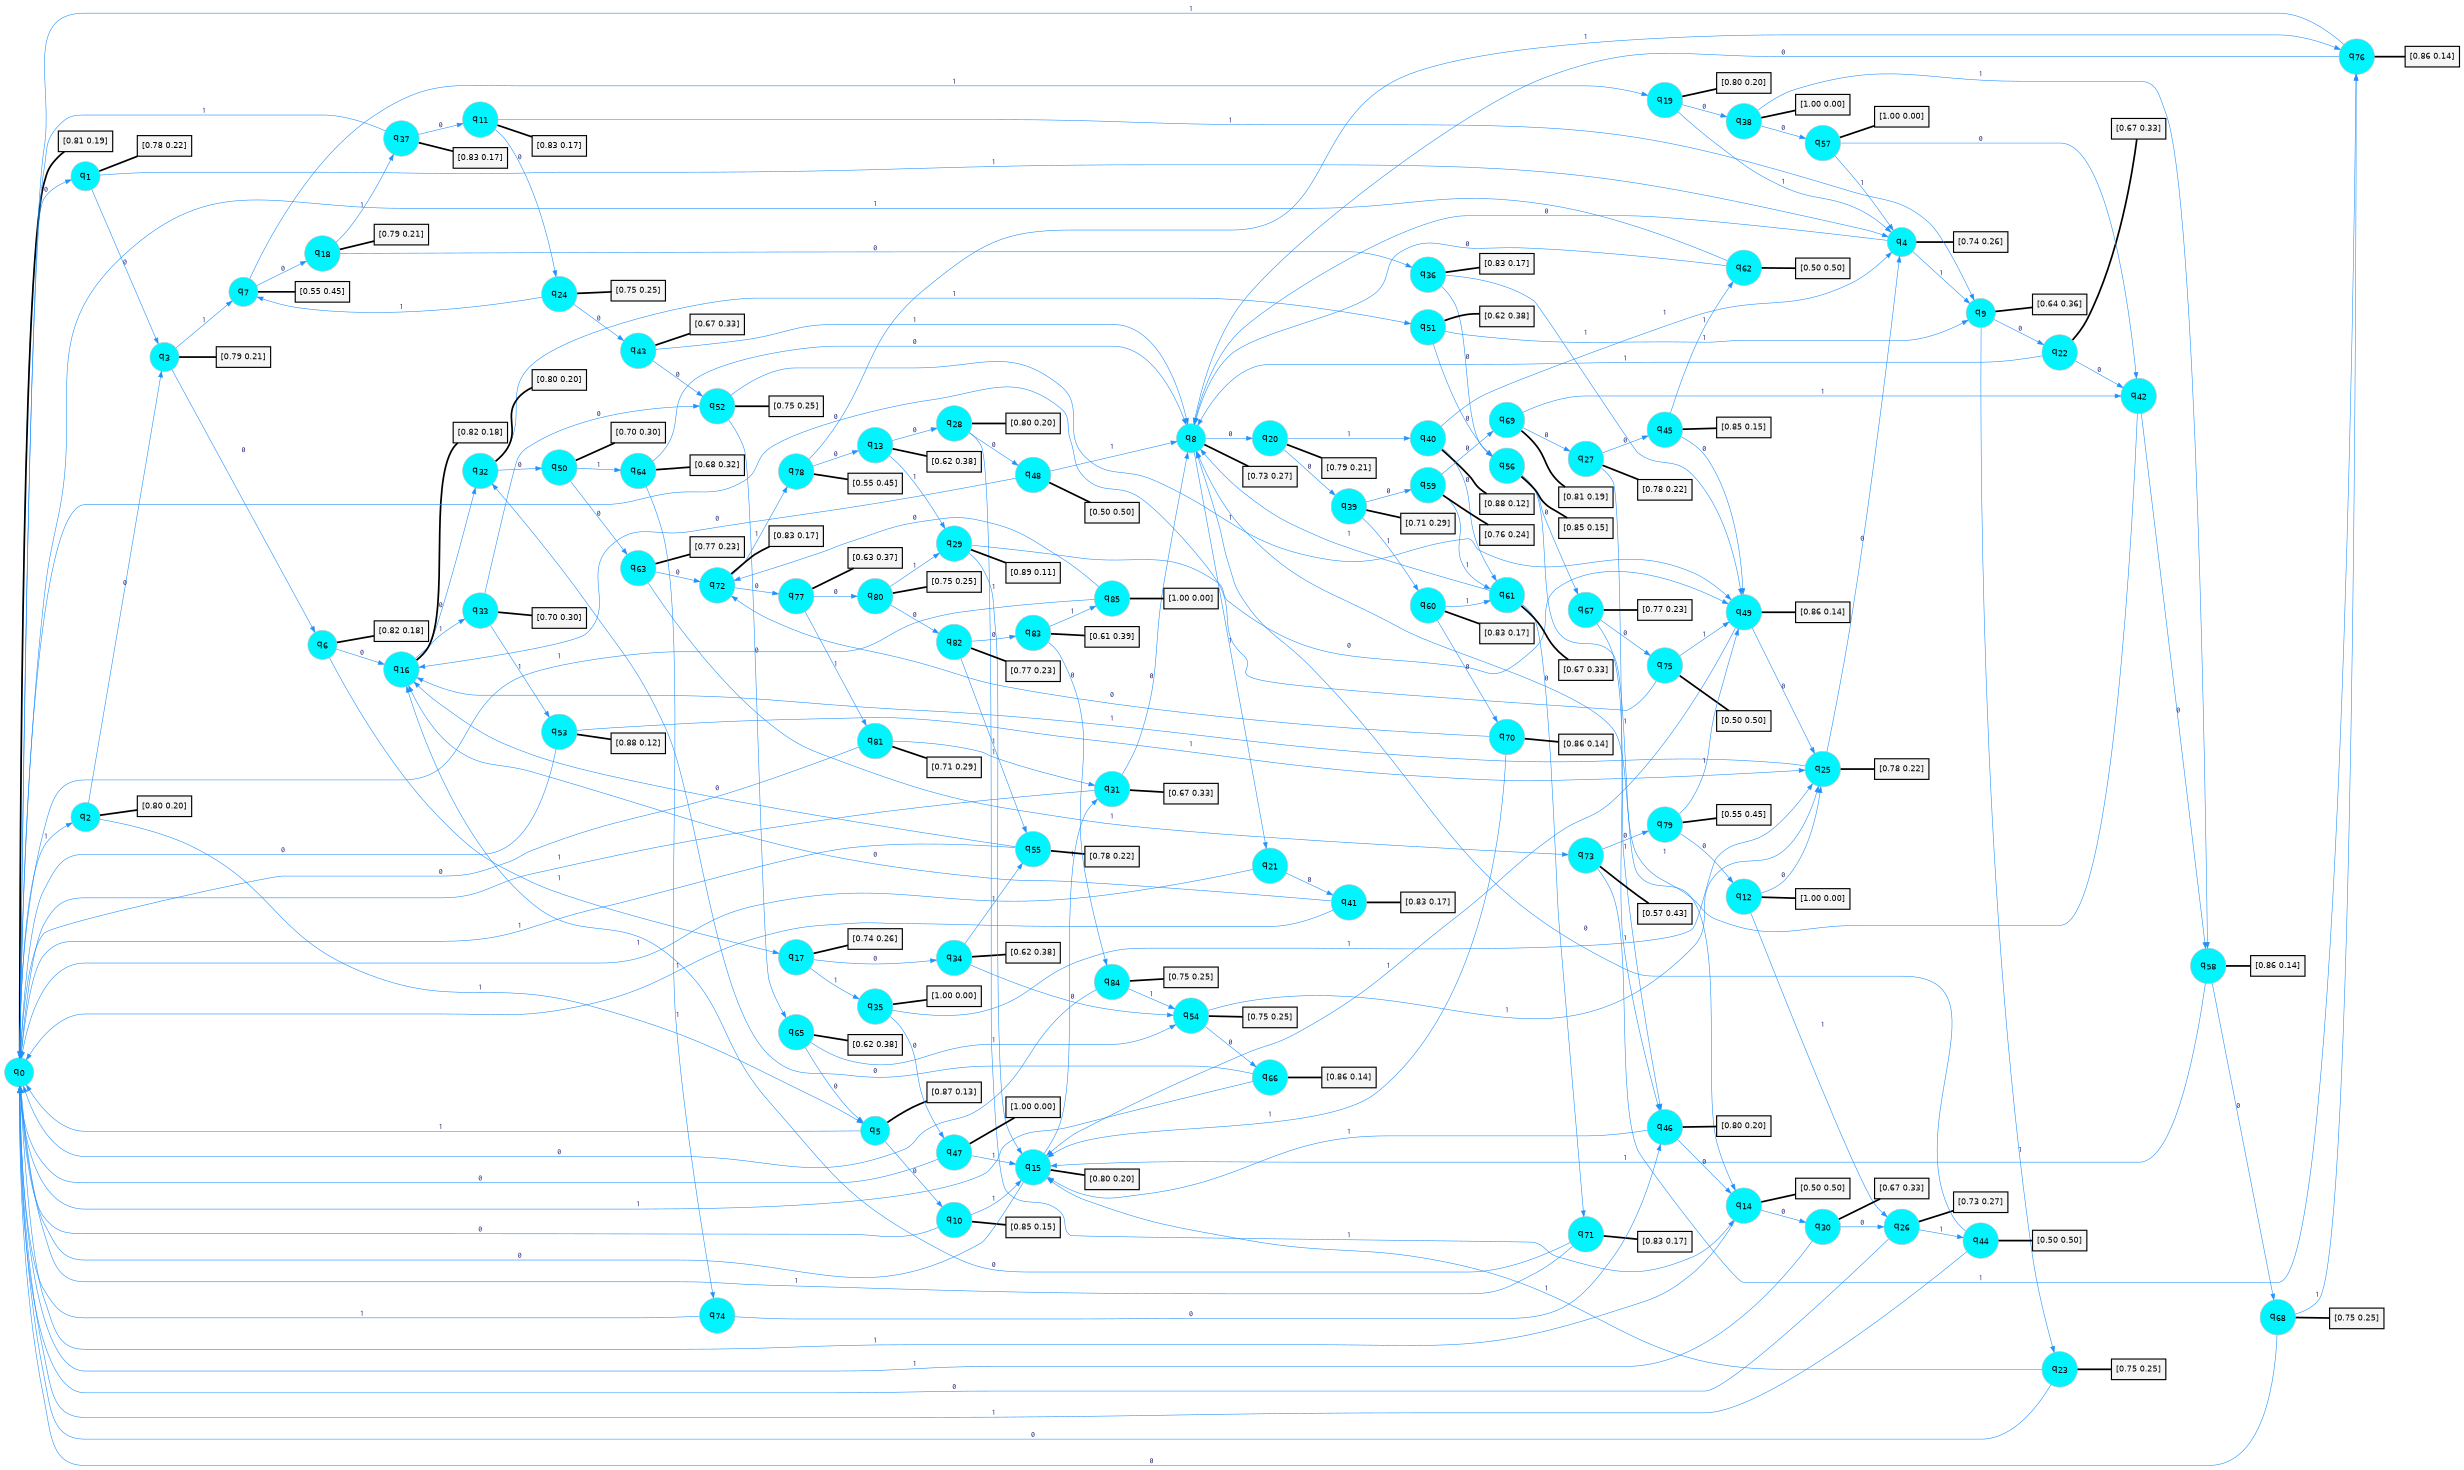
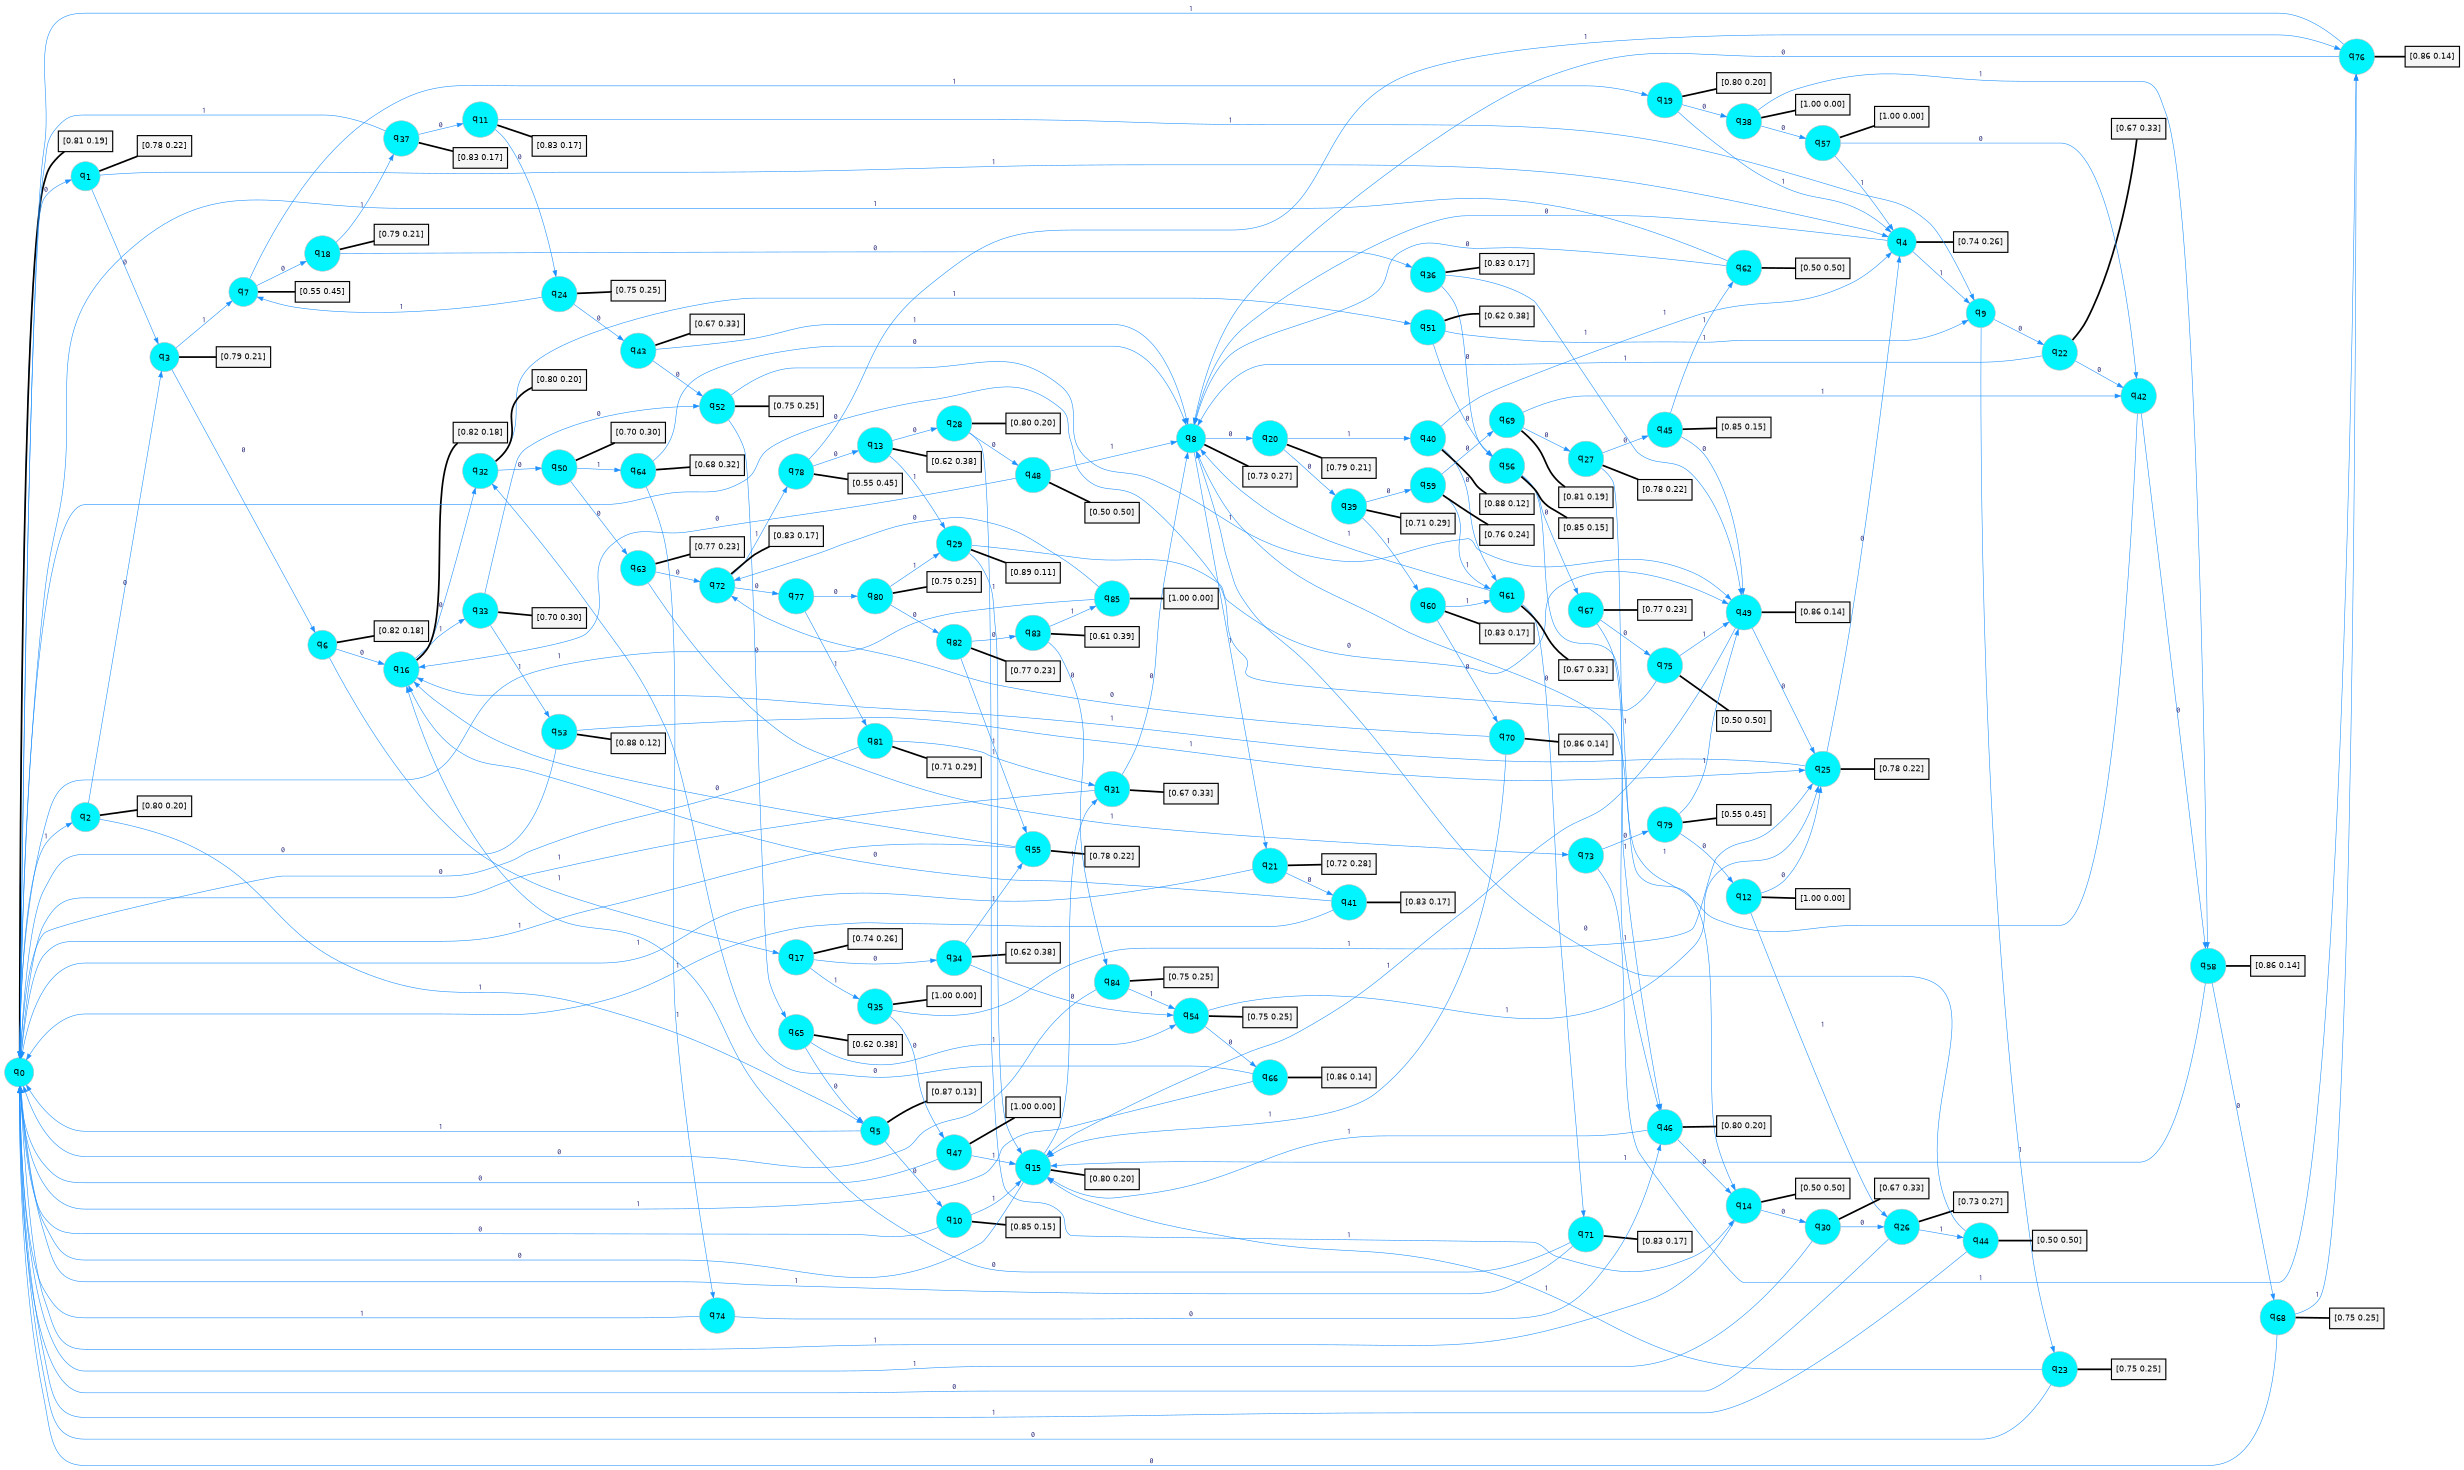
(2060, 304) -> none
(875, 558) -> none
none -> (1349, 864)
(1665, 914) -> none
